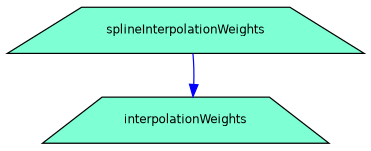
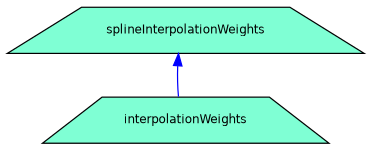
(194, 69) -> (178, 81)
